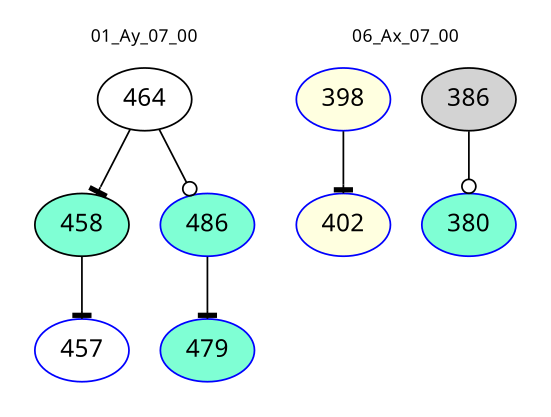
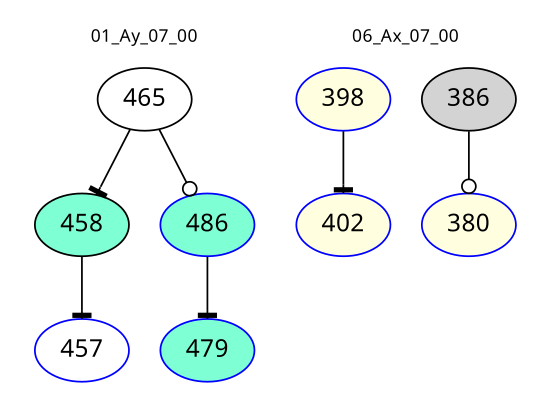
(145, 99) -> (145, 99)
(469, 225) -> (469, 225)
